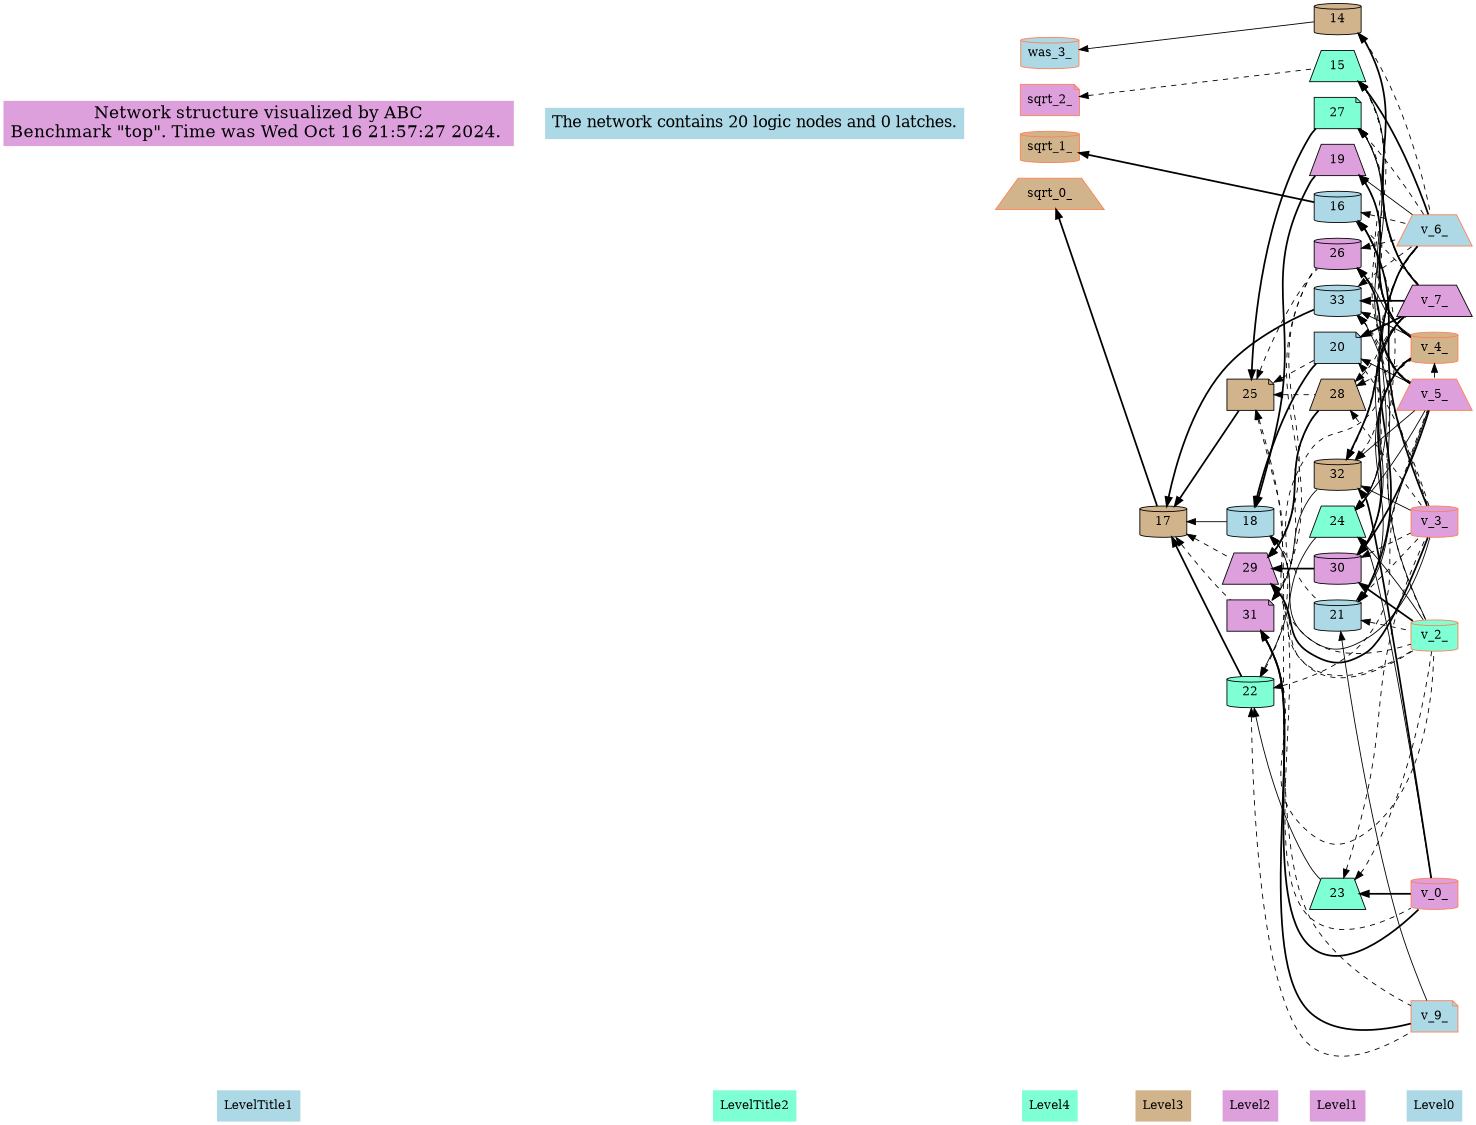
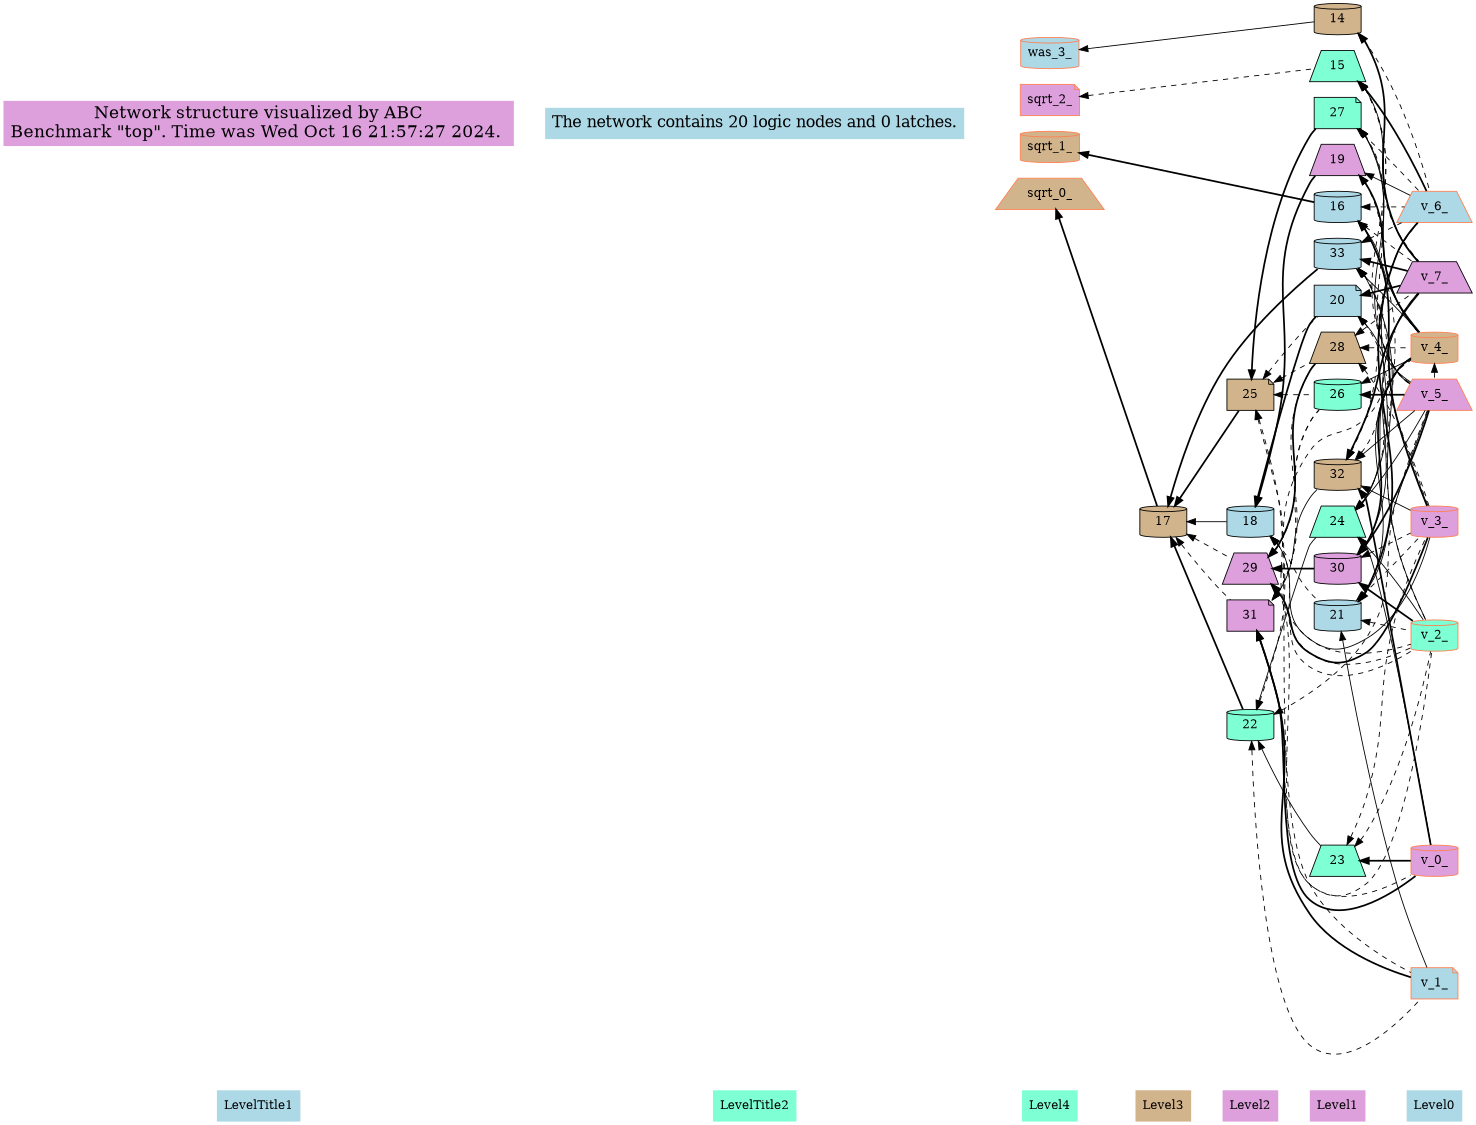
(1385, 242) -> none
(1338, 254) -> (1338, 395)
(1434, 1016) -> (1434, 983)
